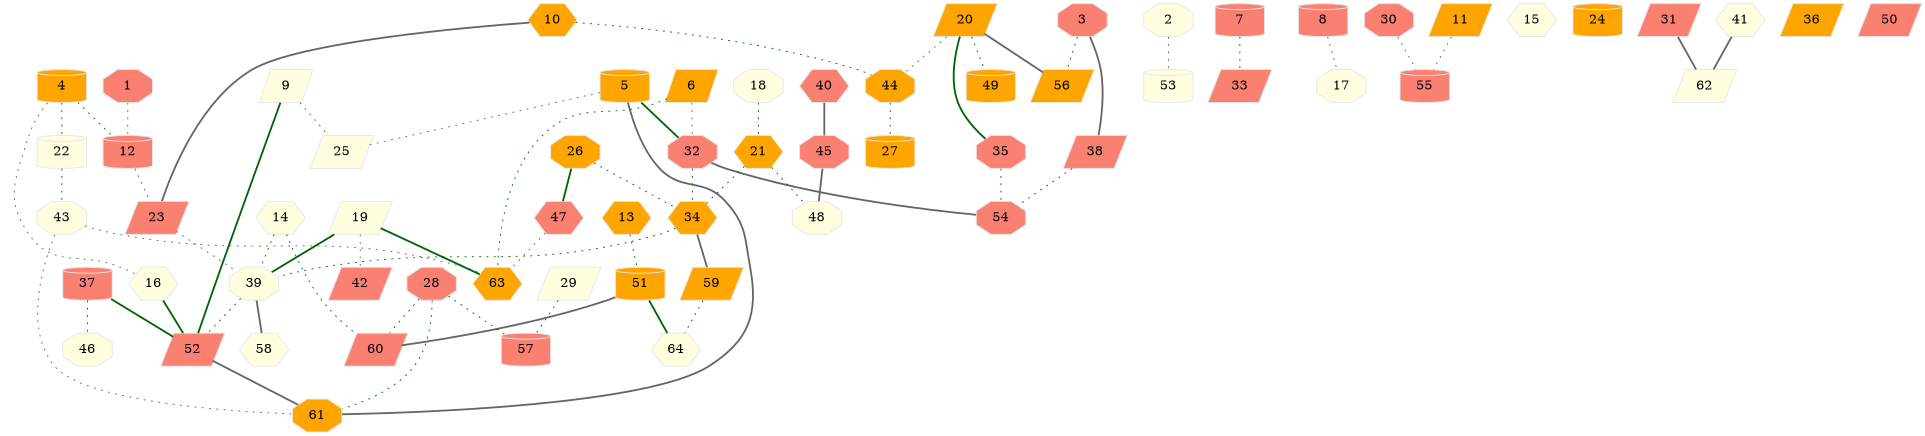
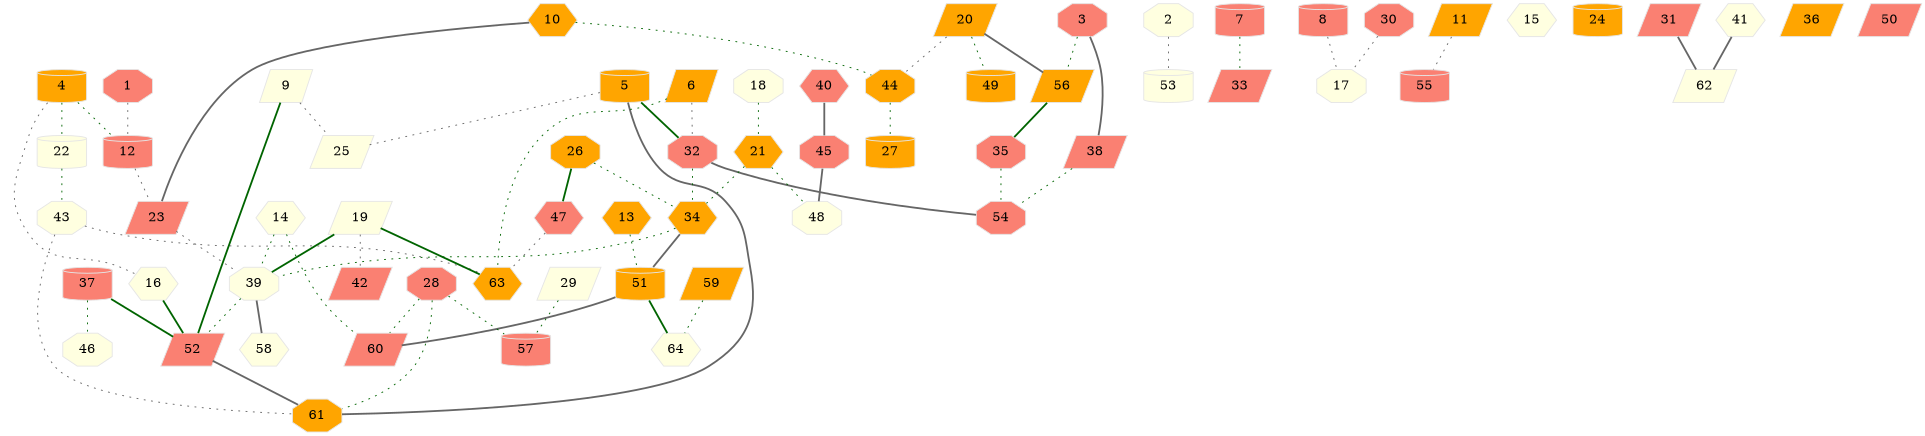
(1407, 53) -> (1365, 53)
(955, 92) -> (1031, 120)
(702, 251) -> (667, 251)
